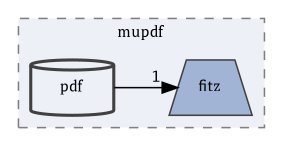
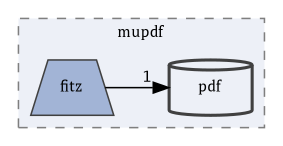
(138, 88) -> (129, 88)
